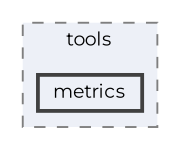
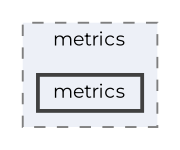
(90, 41) -> (90, 41)
